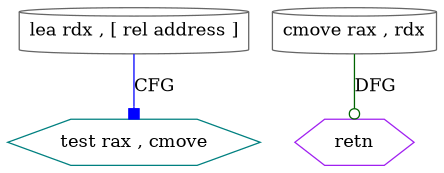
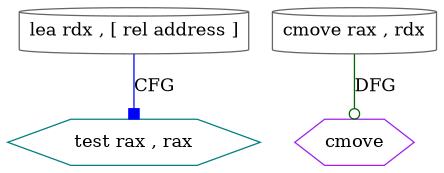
(134, 142) -> (134, 142)
(354, 142) -> (354, 142)
